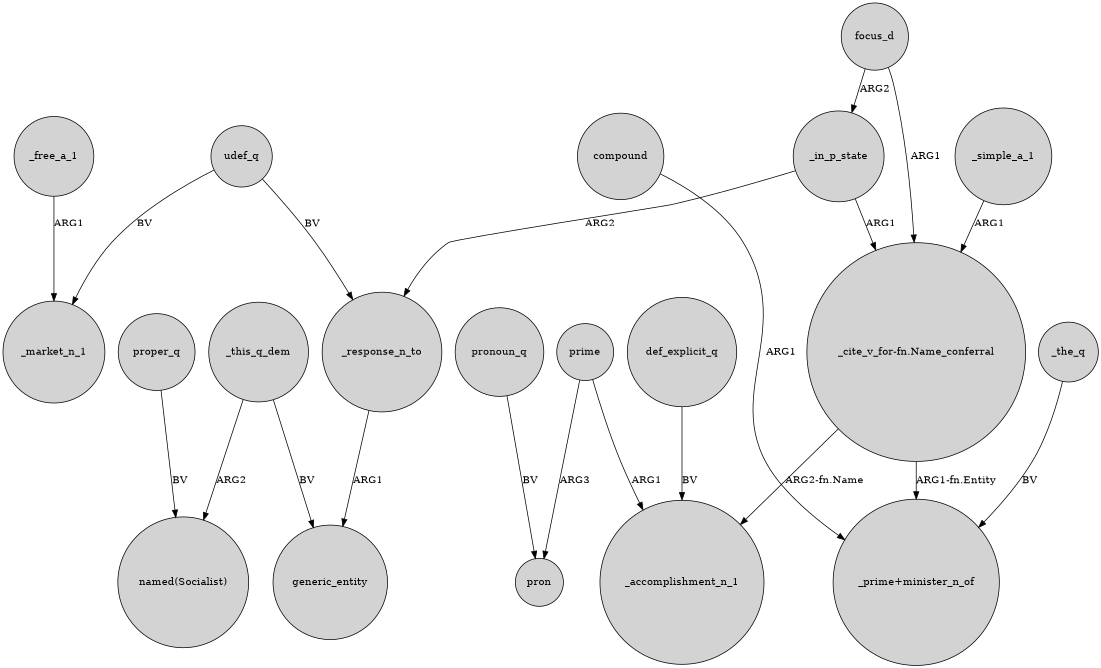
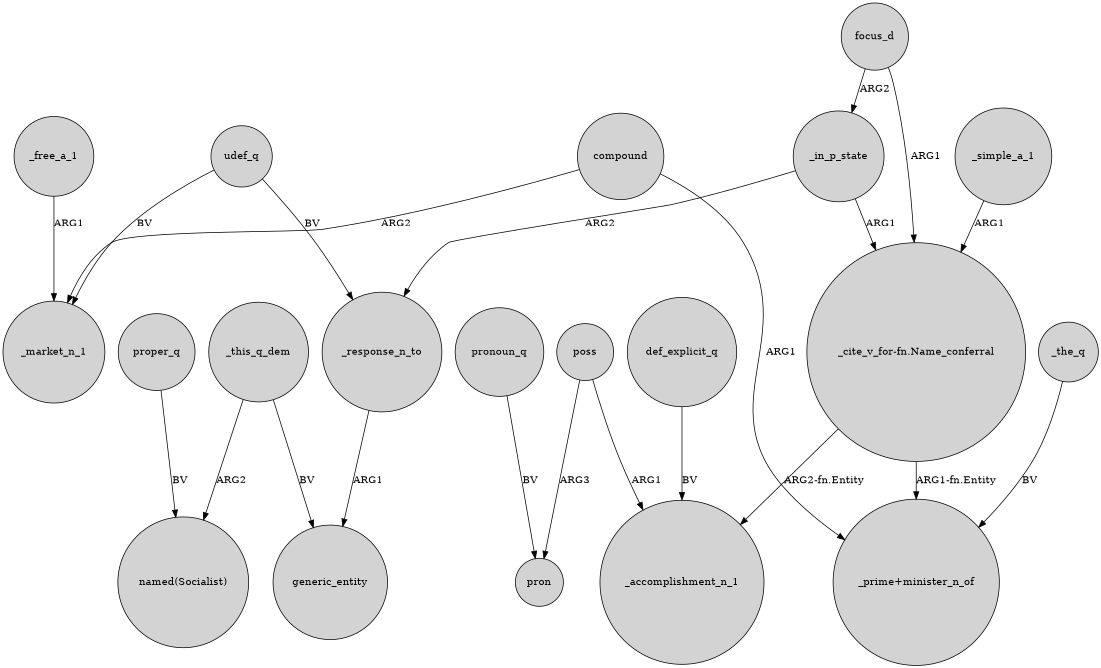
none -> (315, 230)
(585, 352) -> (585, 352)
(825, 480) -> (825, 480)
